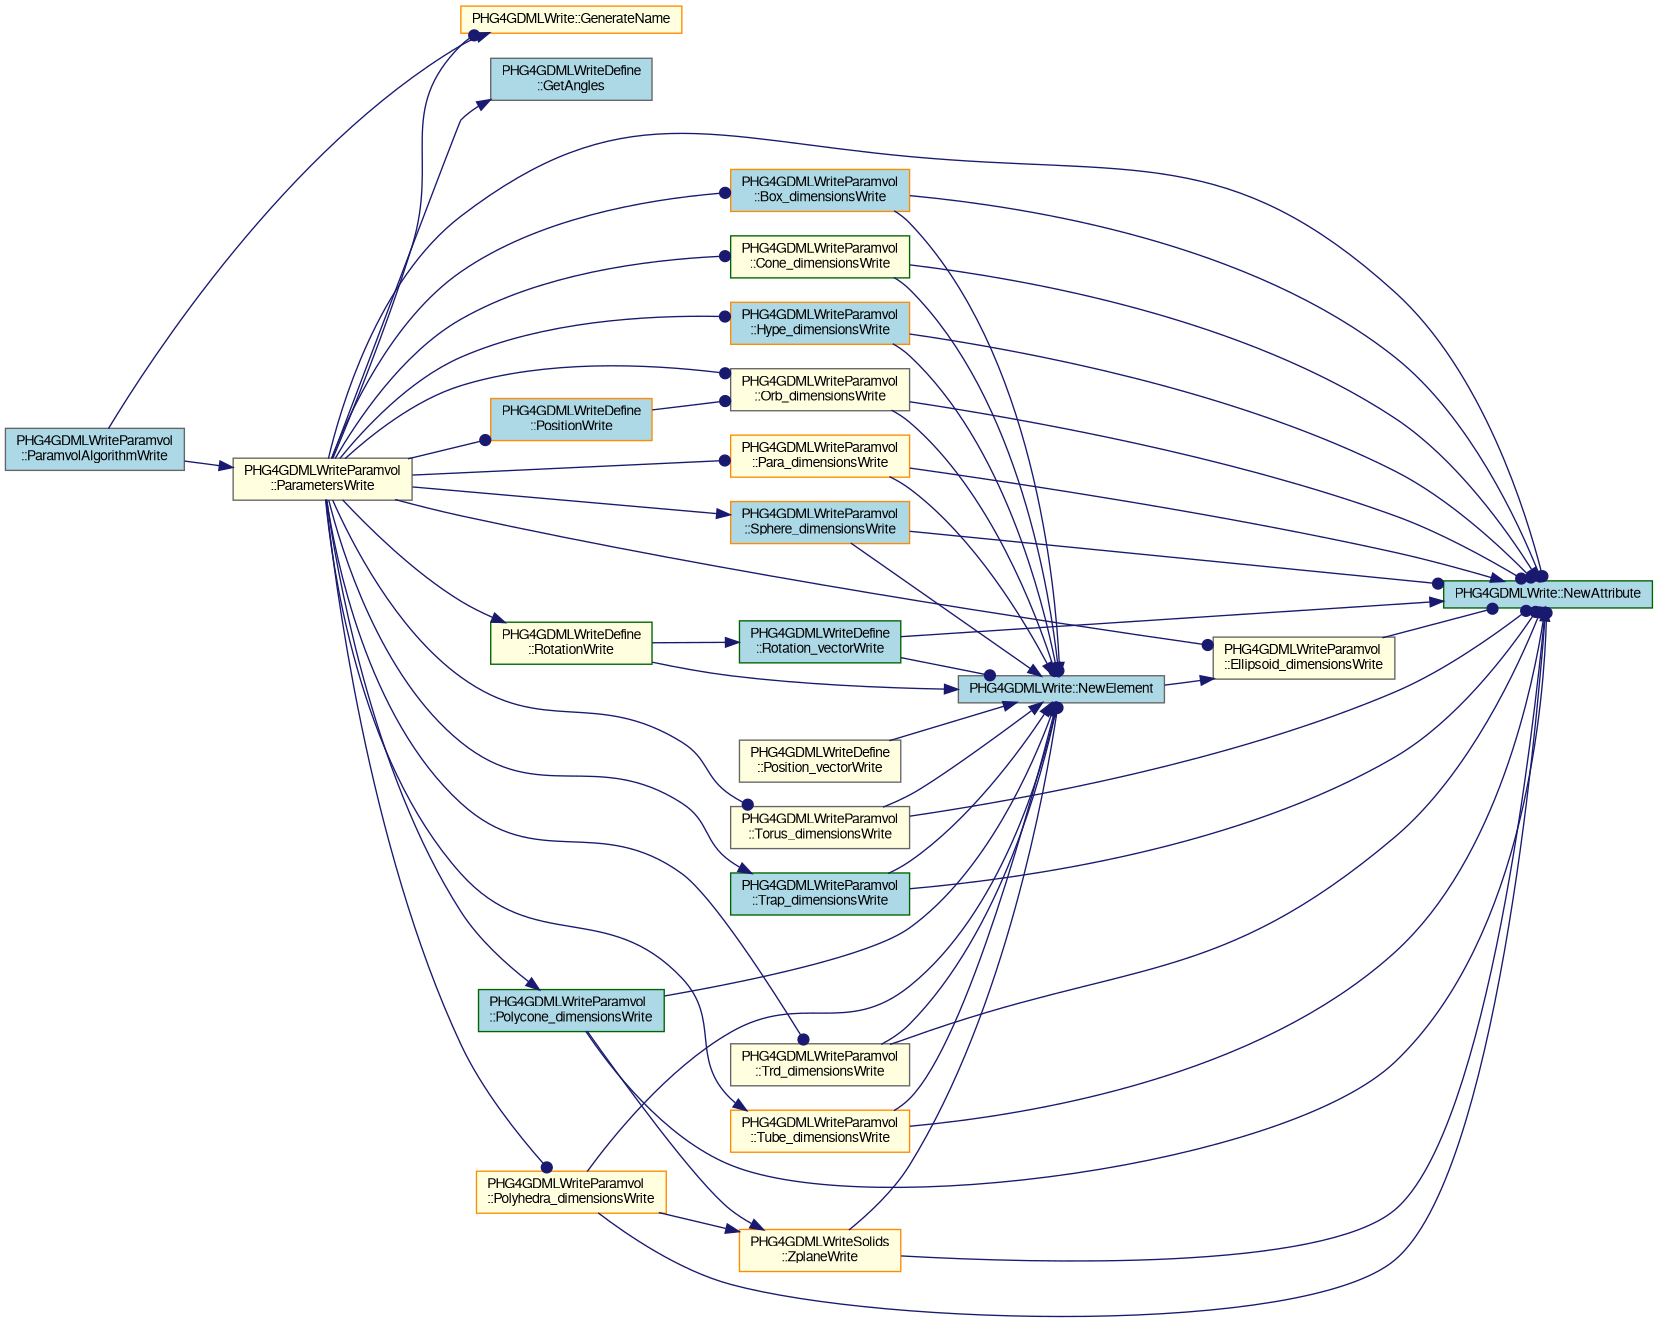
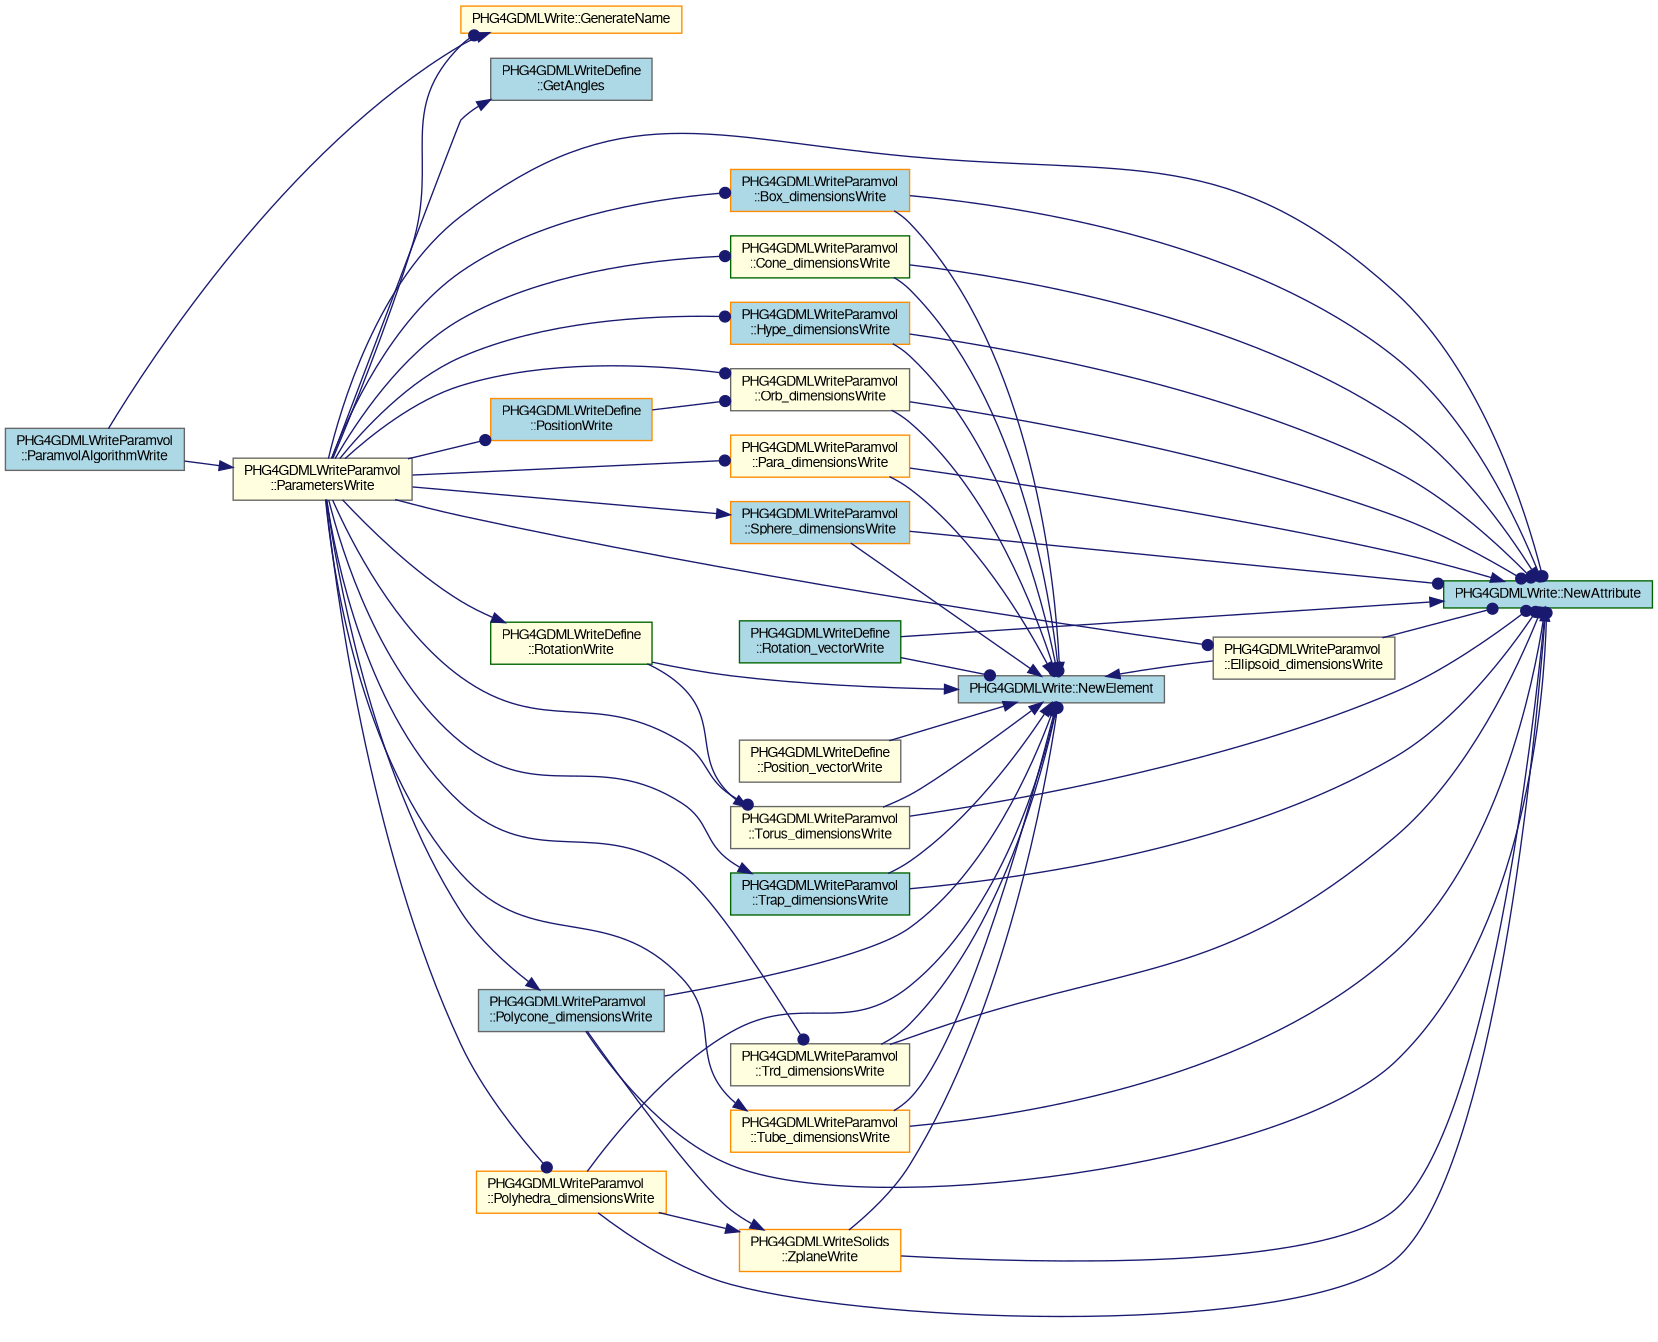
(689, 643) -> (703, 724)
(1182, 683) -> (1166, 667)
(571, 1011) -> (571, 1011)
